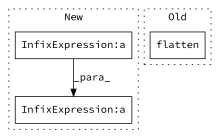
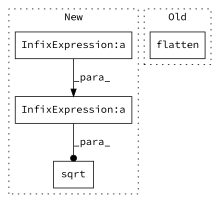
none -> (74, 175)
